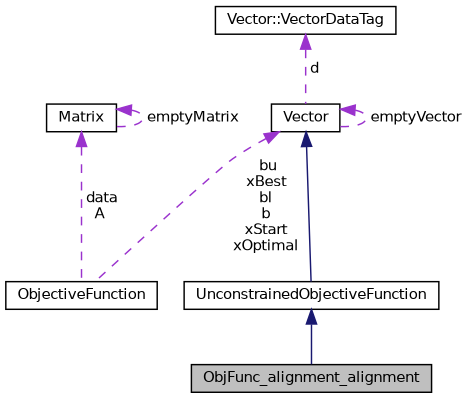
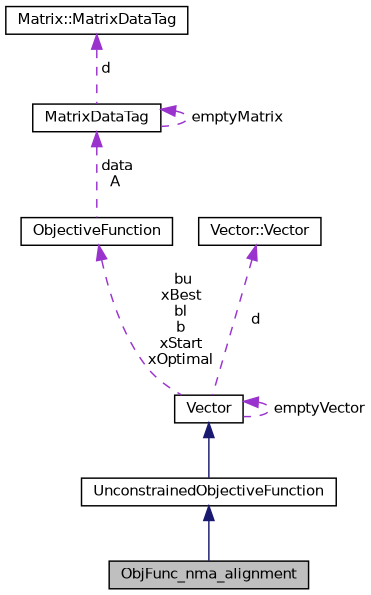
none -> (97, 20)
(306, 20) -> (260, 231)
(82, 118) -> (97, 118)
(178, 206) -> (128, 336)
(311, 378) -> (209, 575)
